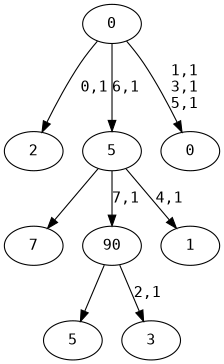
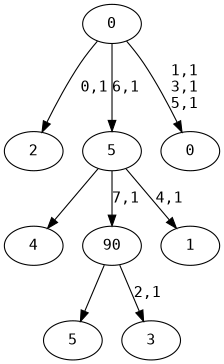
(34, 246) -> (34, 246)
